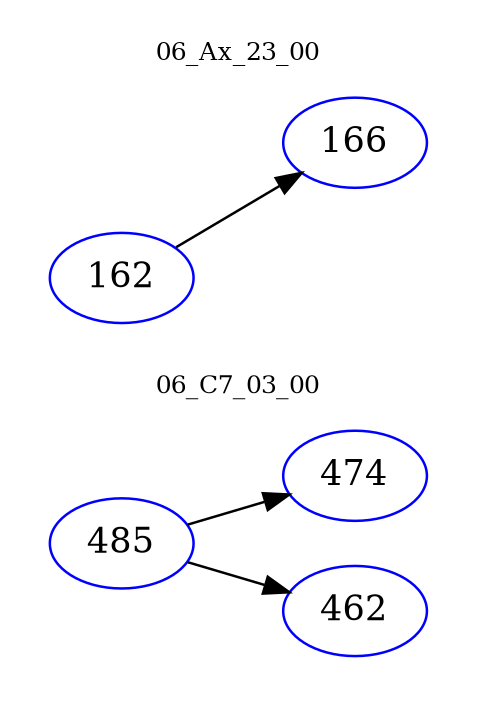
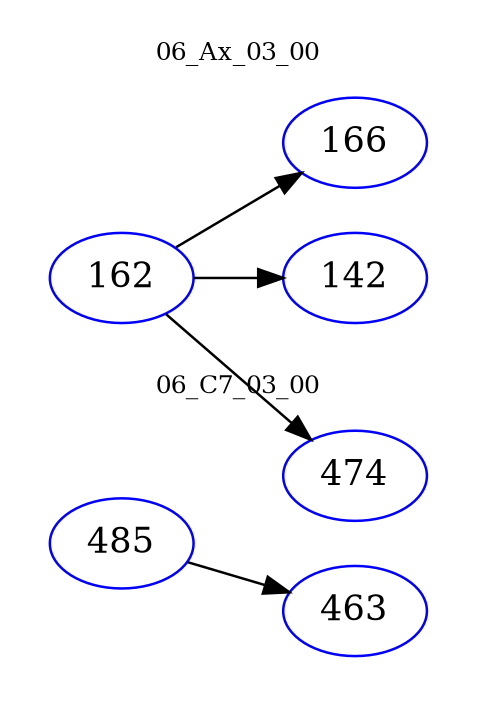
(238, 54) -> (238, 54)
none -> (355, 278)
(226, 513) -> (241, 379)
(355, 611) -> (355, 611)
